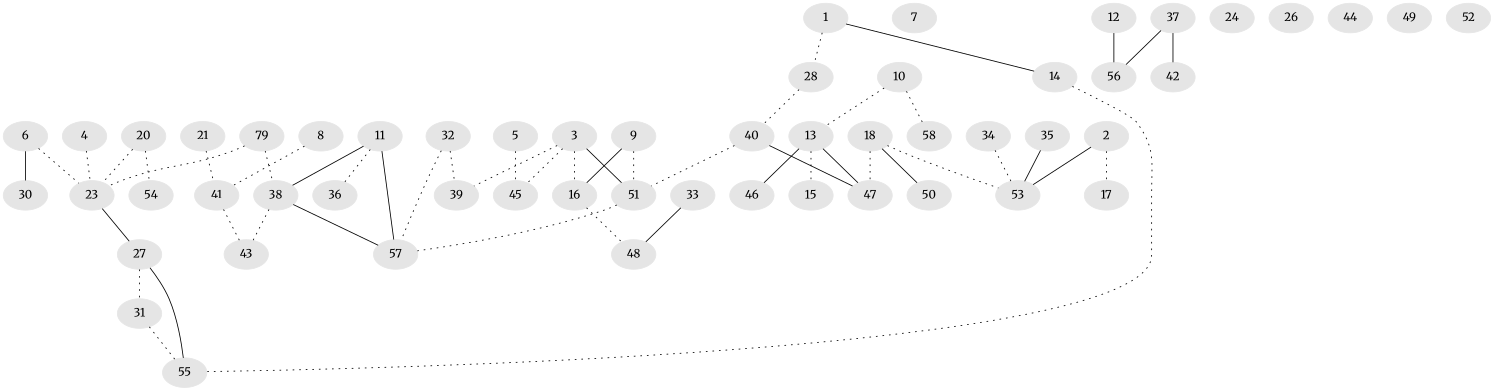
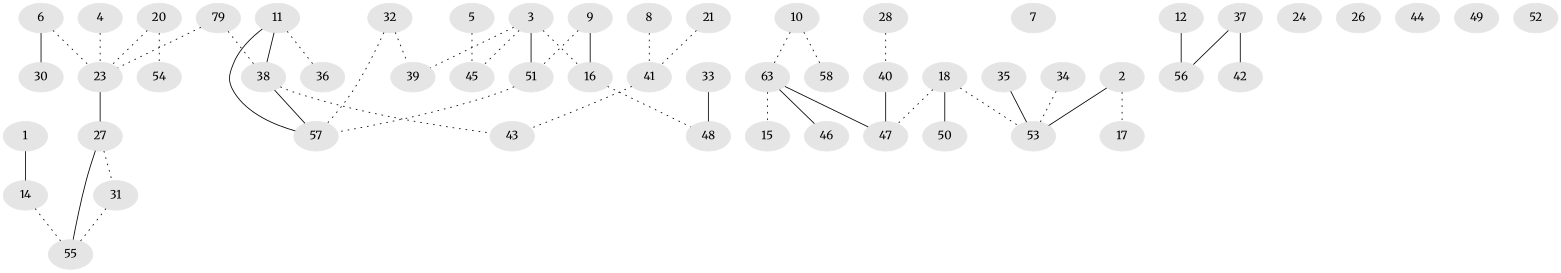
(818, 48) -> none
(811, 136) -> (767, 77)
(693, 166) -> none
